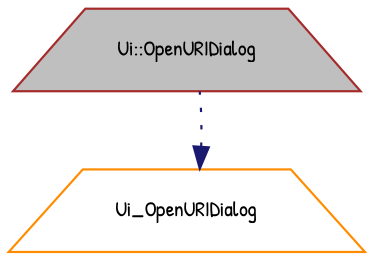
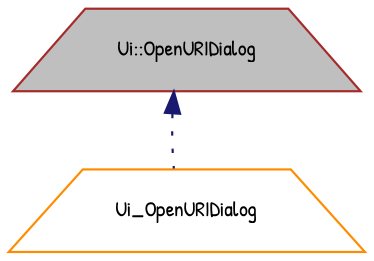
(201, 119) -> (172, 141)
